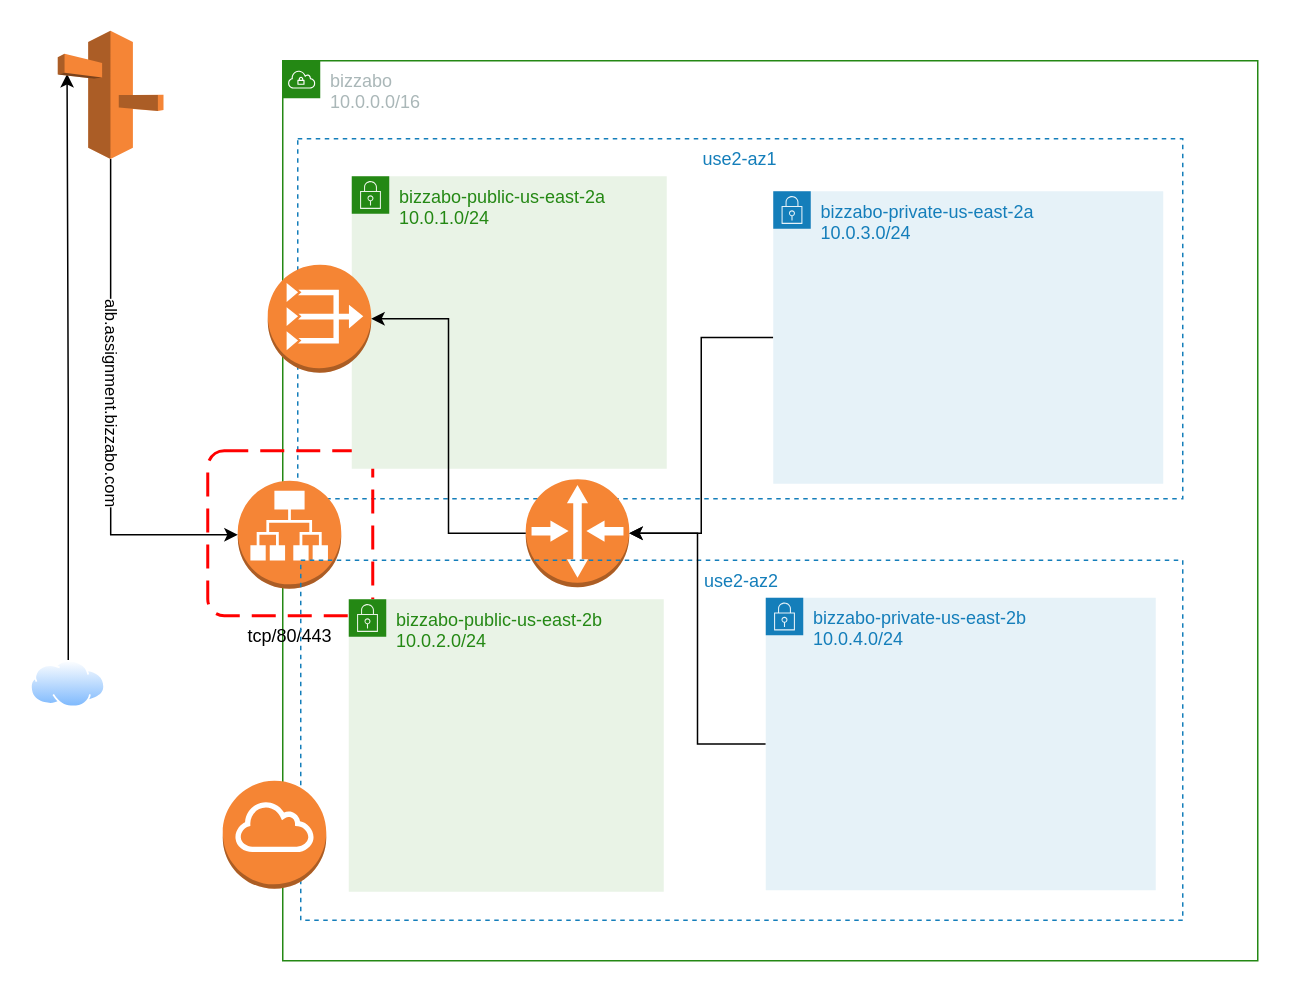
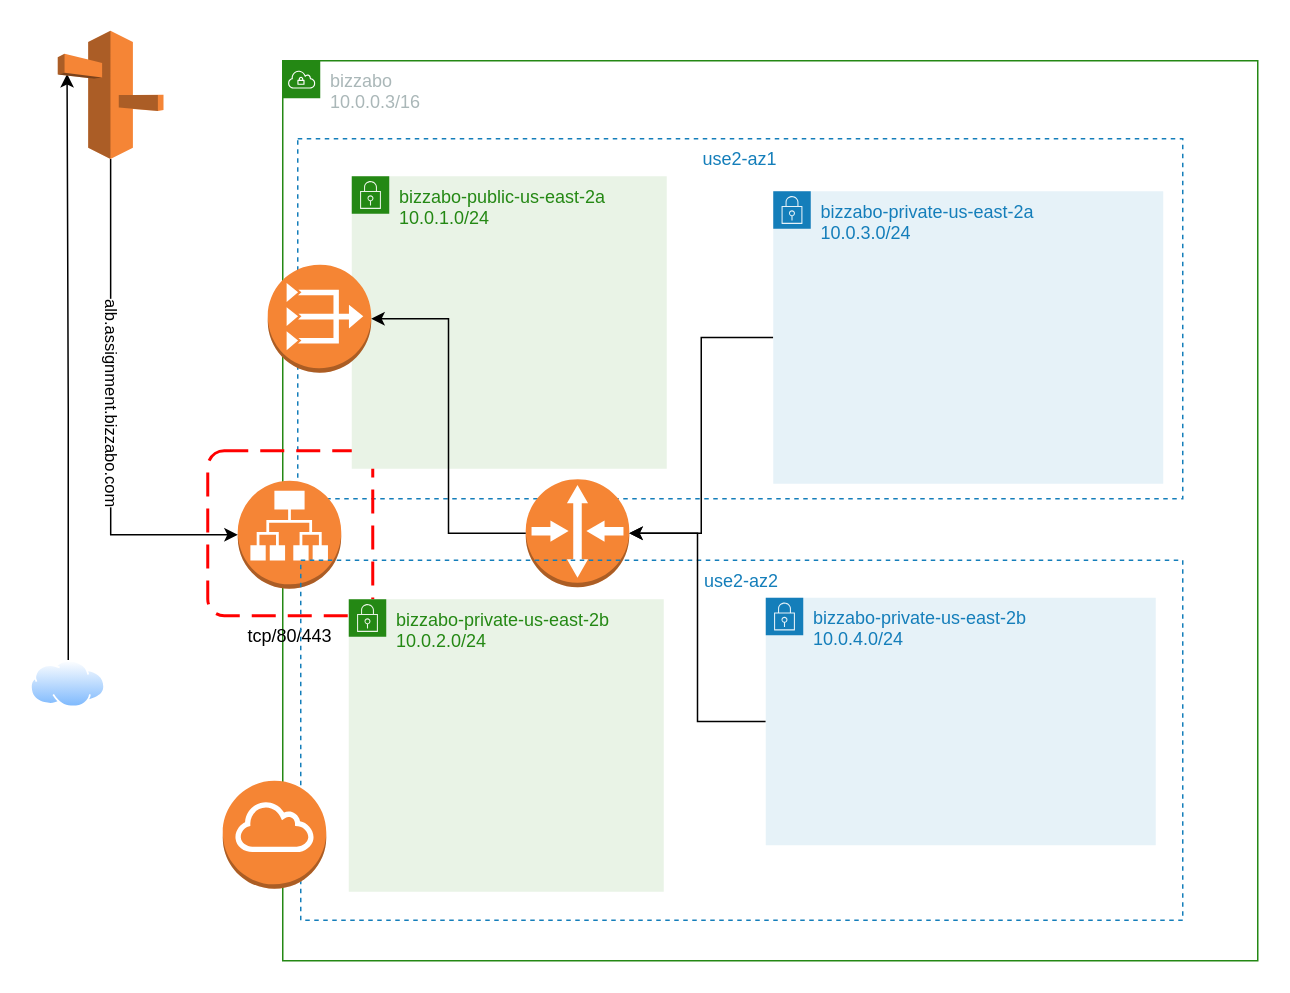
(379, 93) -> (379, 93)
(516, 631) -> (523, 631)
(961, 744) -> (961, 722)
